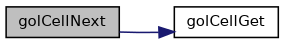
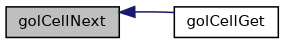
(139, 32) -> (155, 12)
